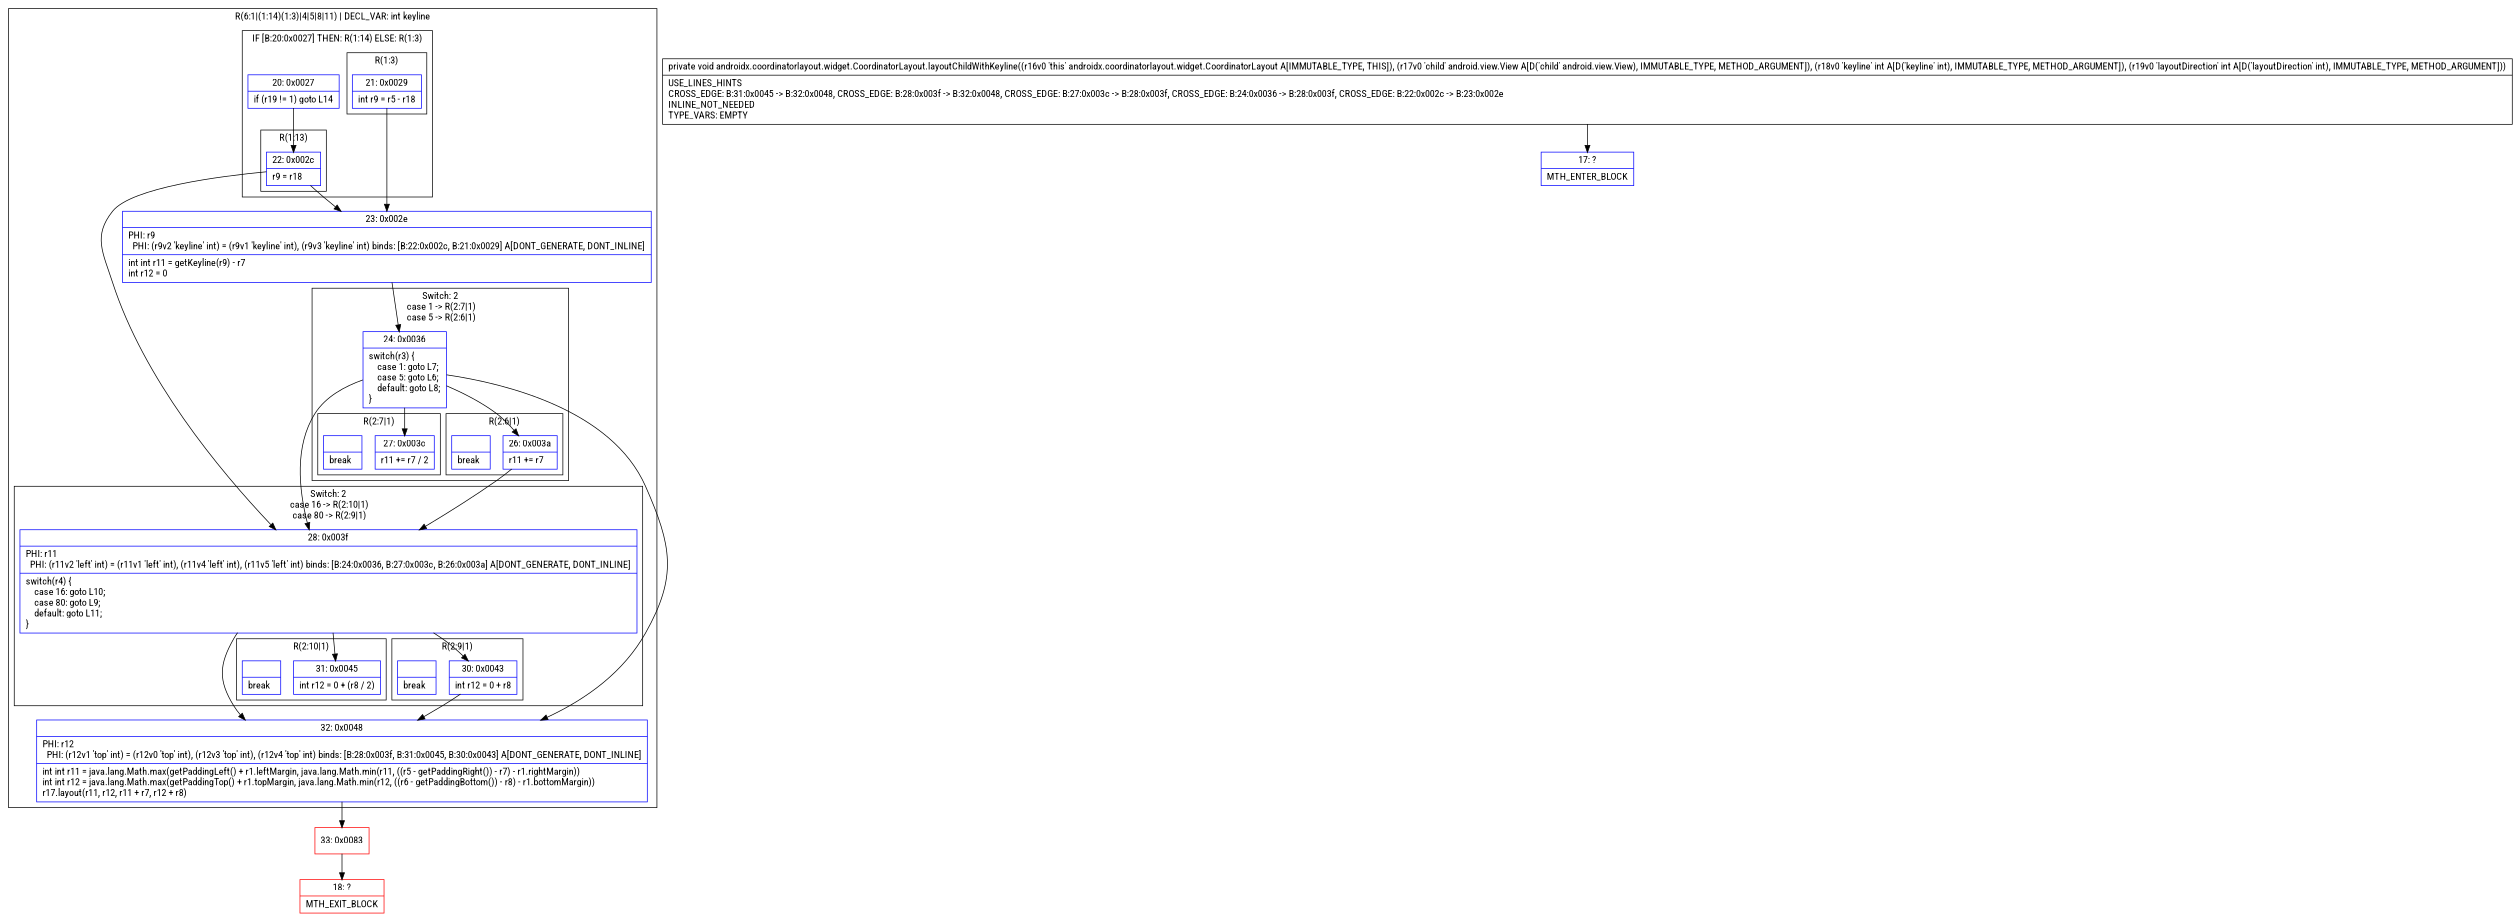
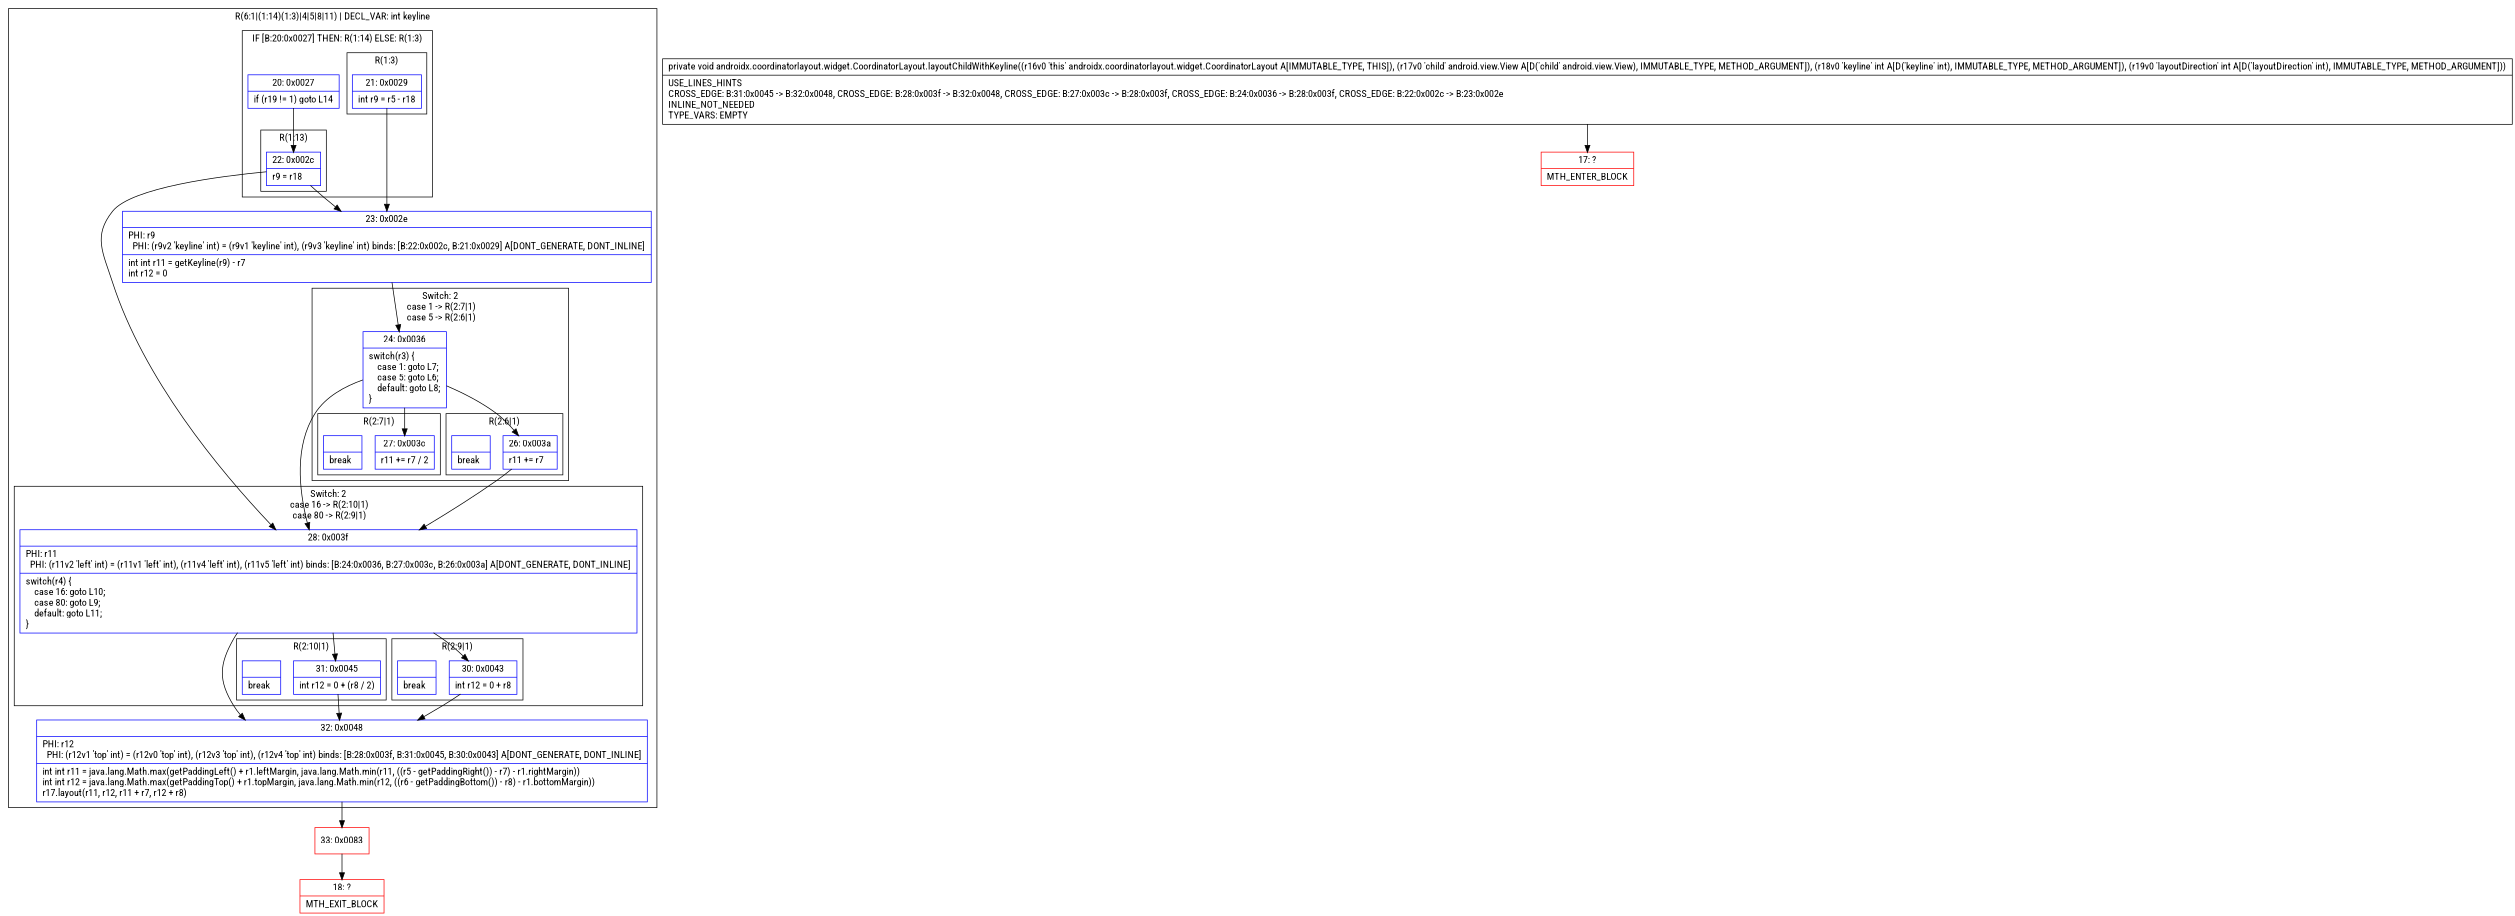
(1587, 169) -> (1587, 169)
(650, 497) -> (339, 704)
